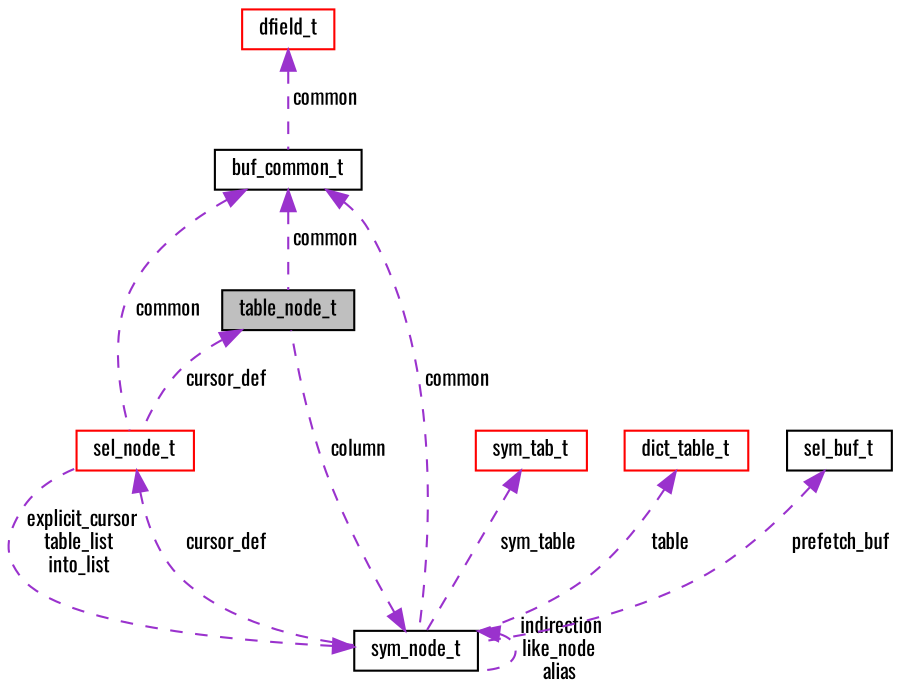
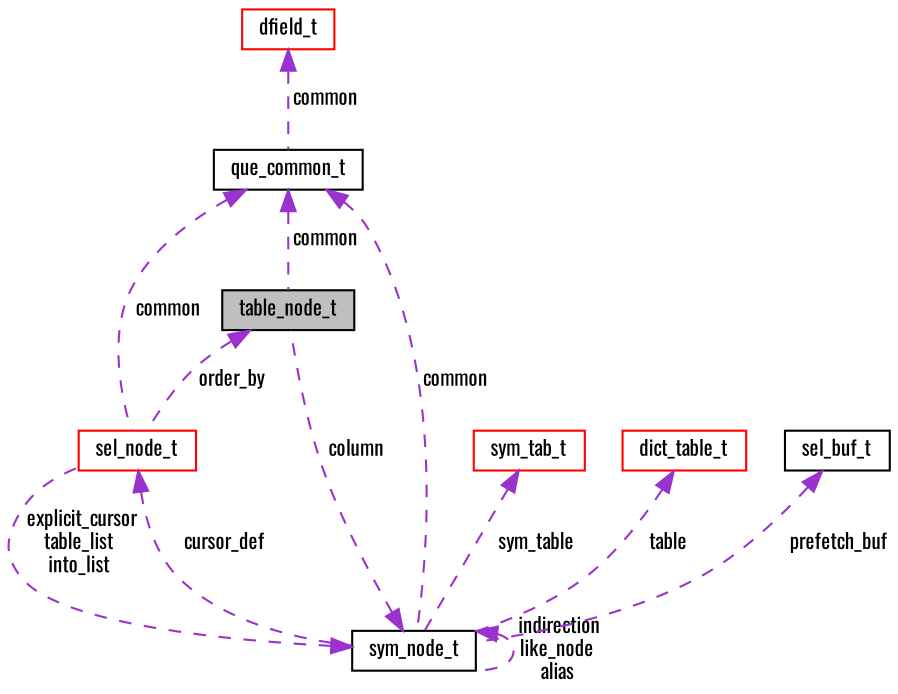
(288, 170) -> (288, 170)
(224, 380) -> (230, 380)
